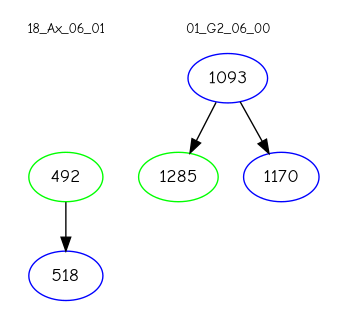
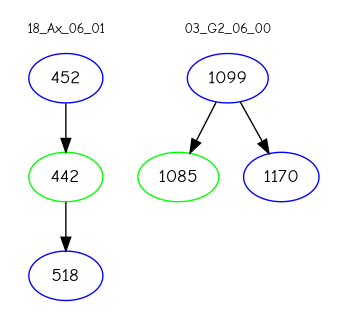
(228, 30) -> (228, 30)
none -> (66, 78)
(228, 78) -> (228, 78)
(66, 177) -> (66, 177)
(178, 177) -> (178, 177)
